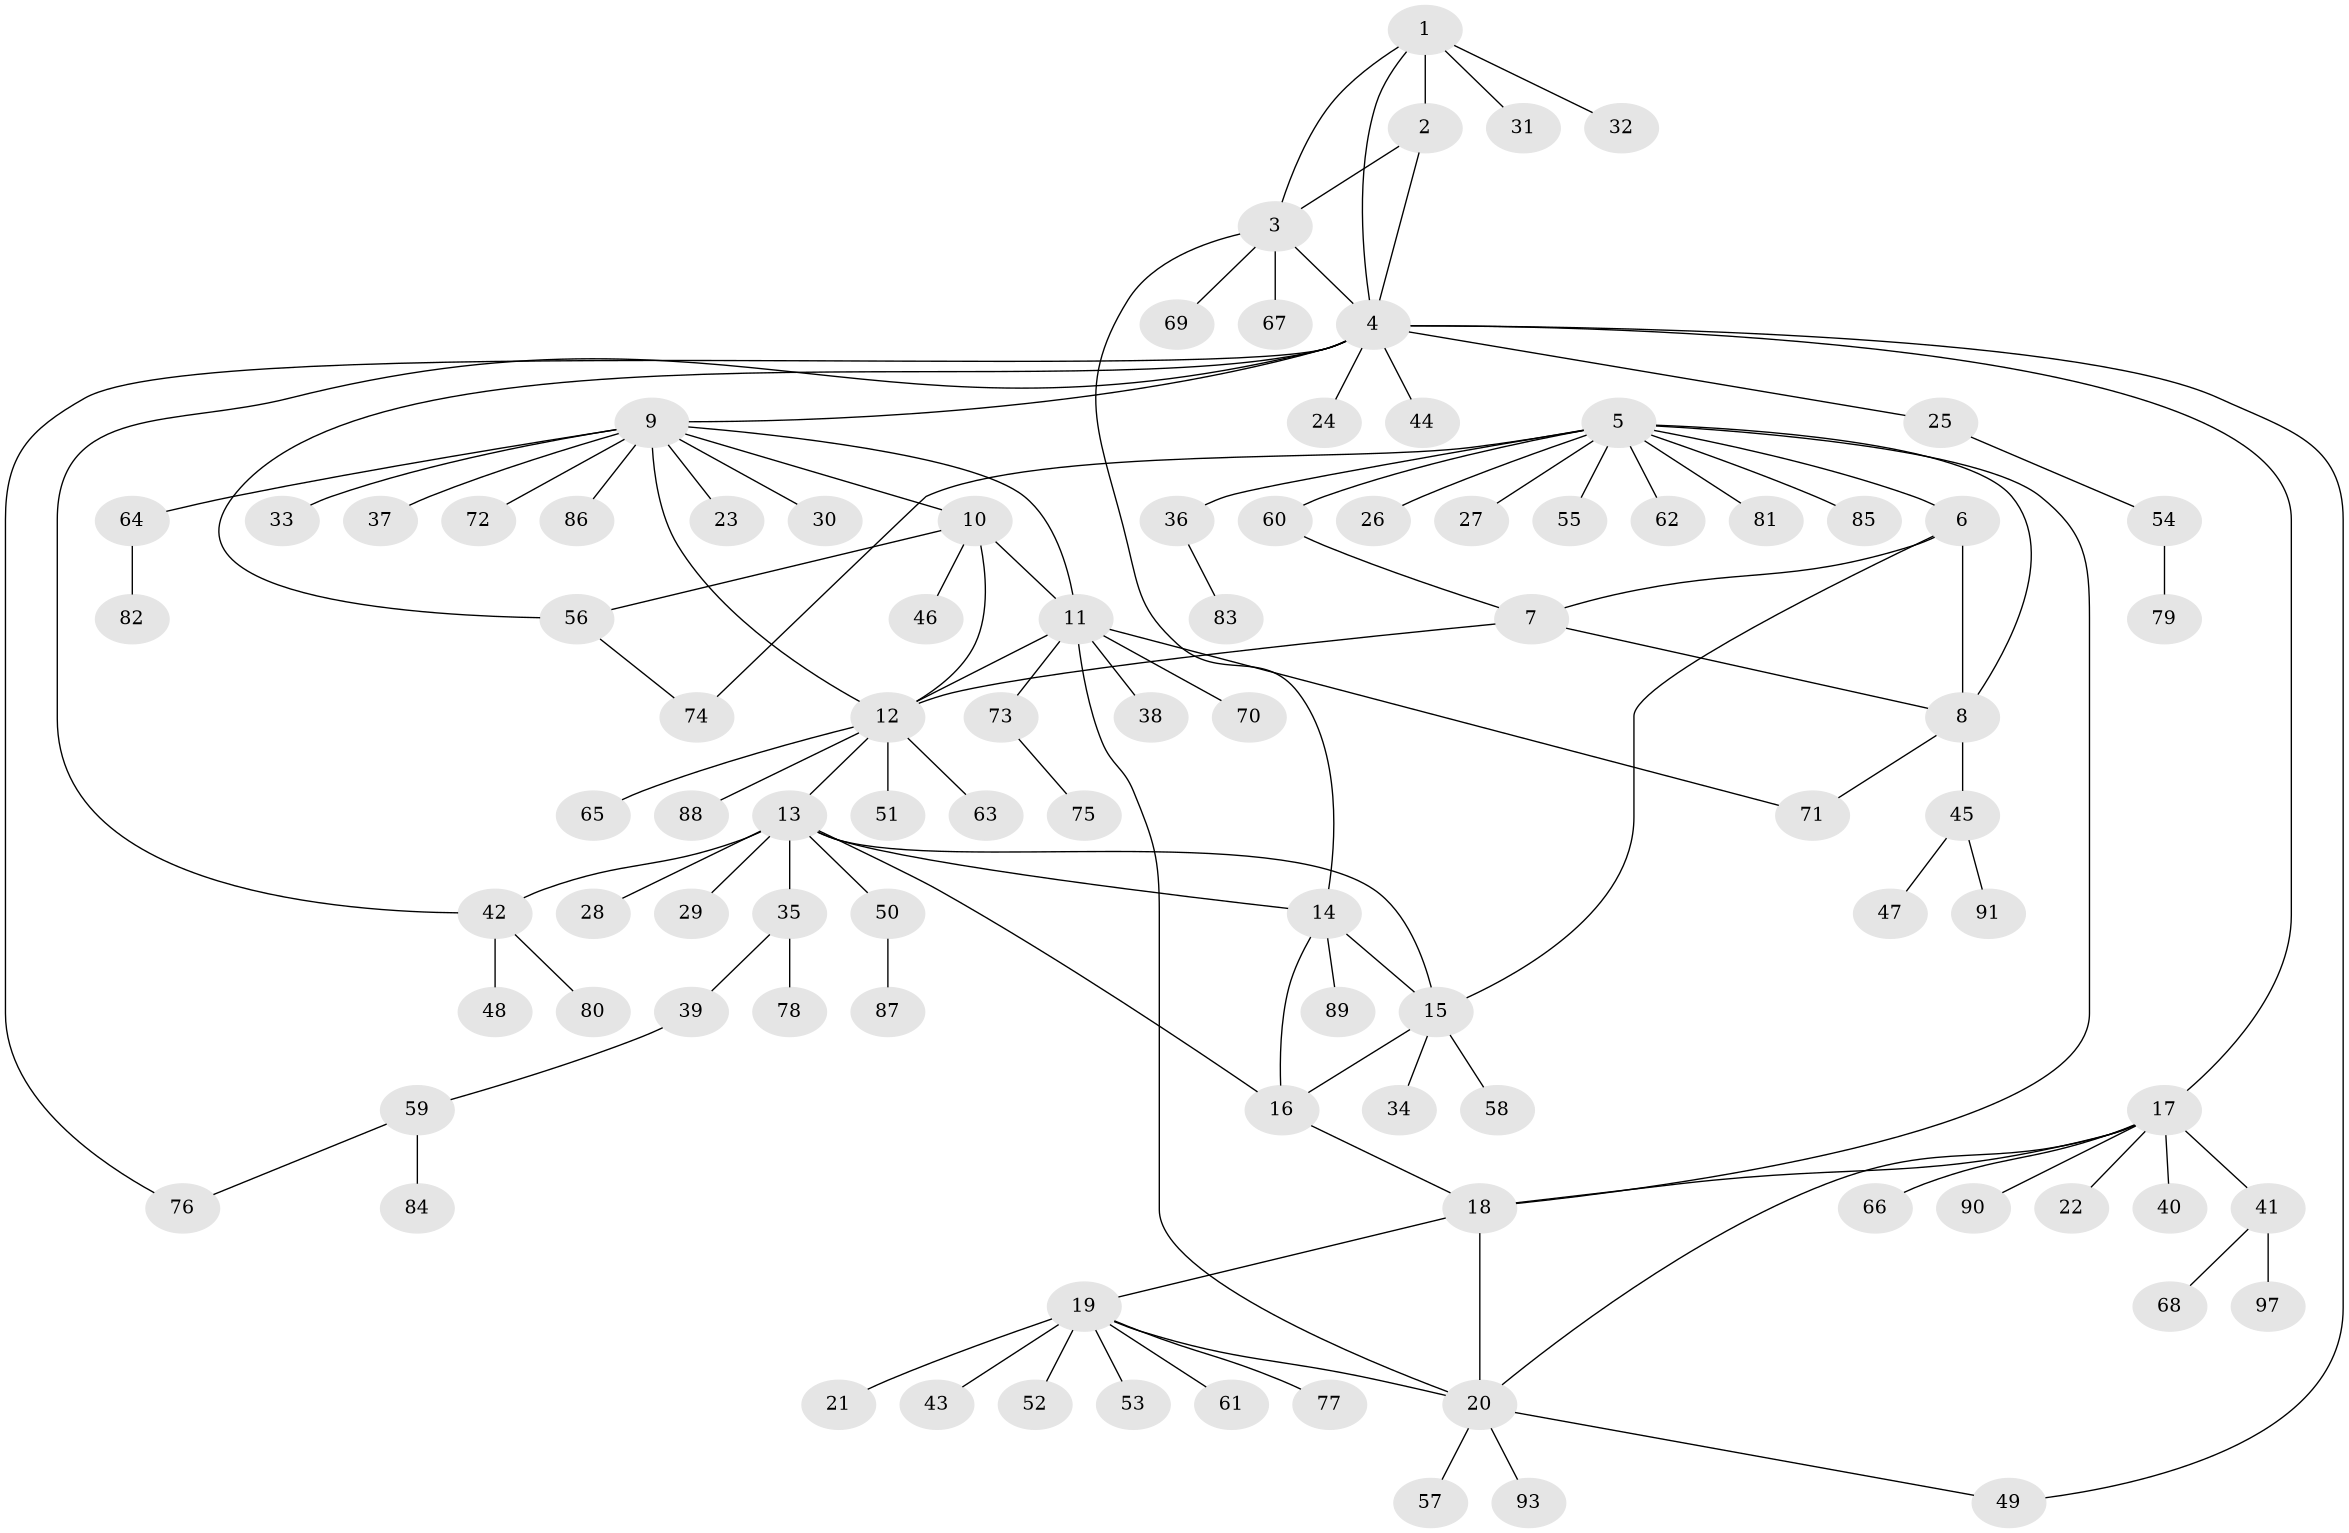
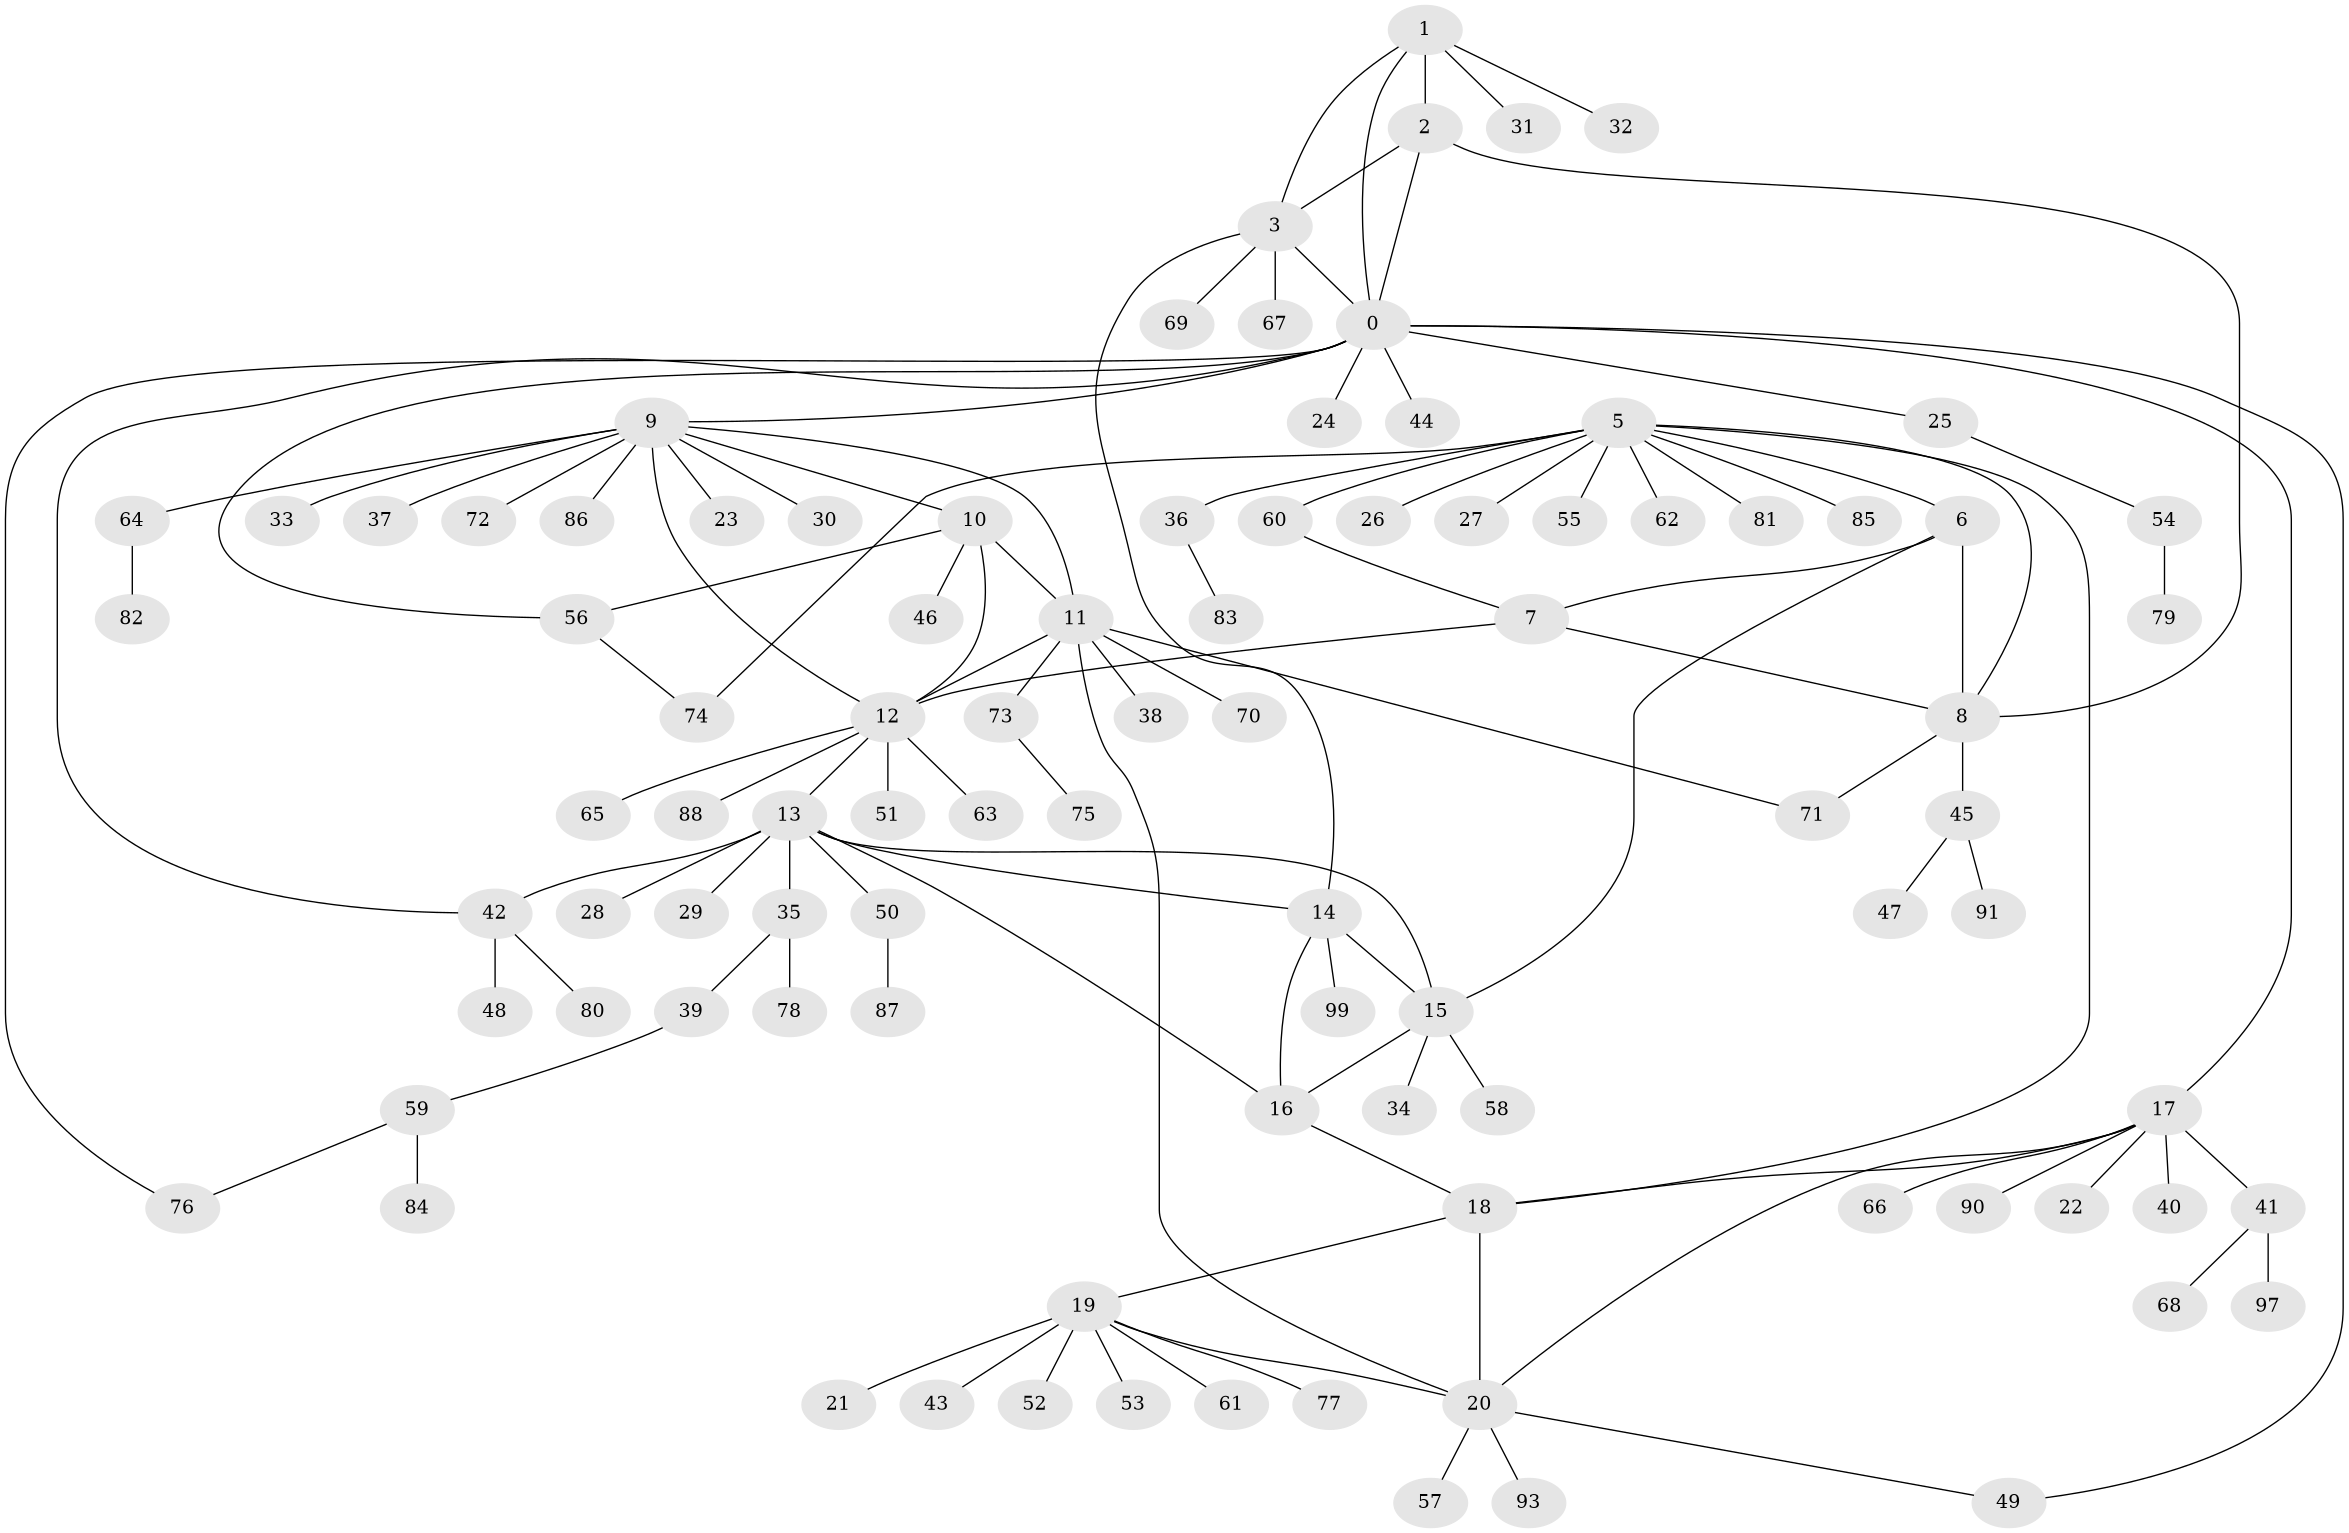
none -> (2144, 232)
(1373, 325) -> (1373, 325)
(1338, 1012) -> (1338, 1012)
